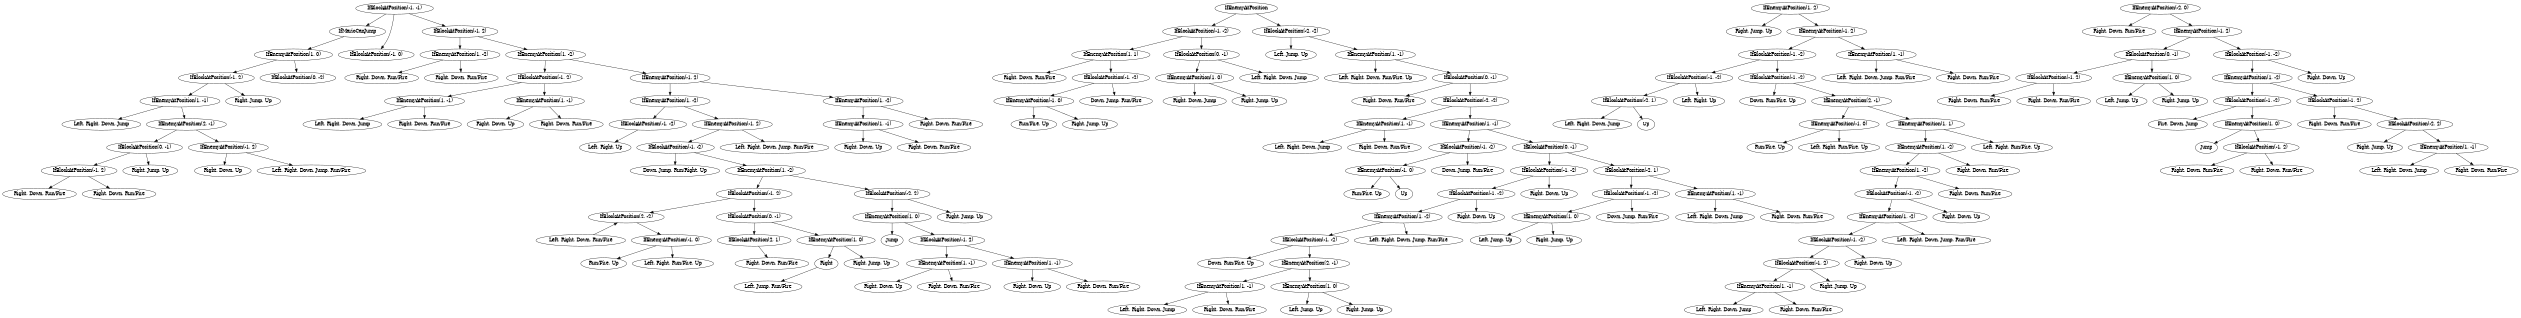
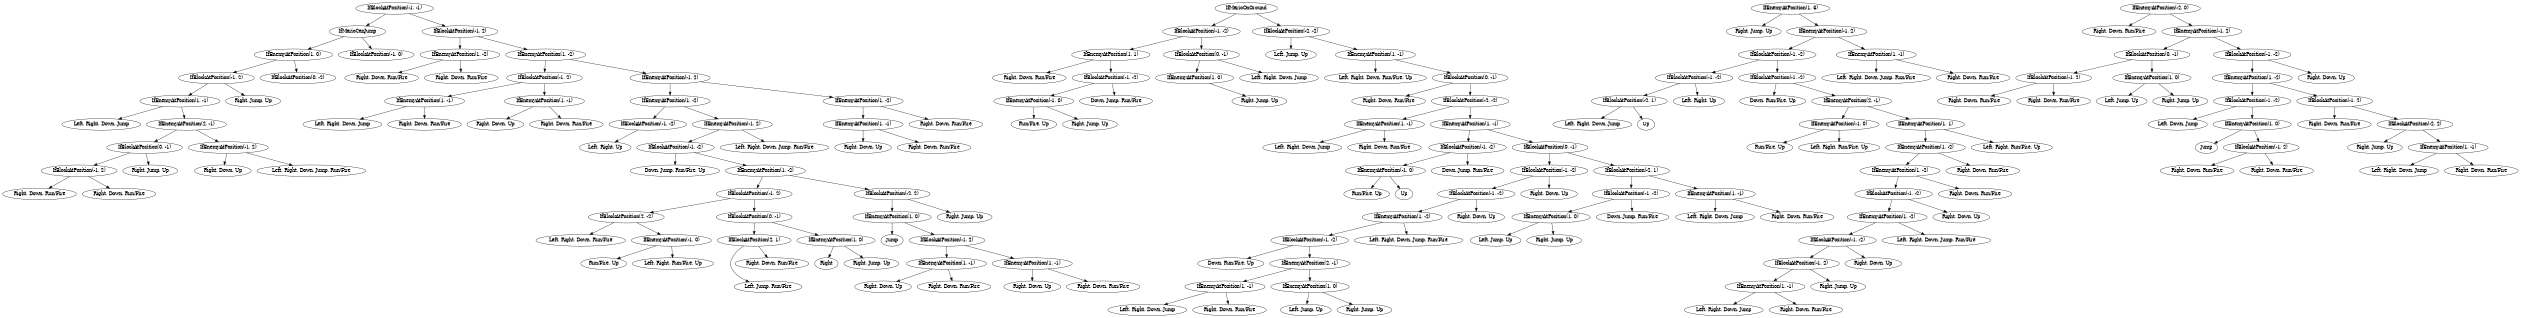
(1246, 8) -> (1246, 8)
(1790, 8) -> (1790, 8)
(391, 31) -> (366, 42)
(1195, 101) -> none
(2178, 124) -> (2178, 124)
(675, 171) -> (675, 171)
(604, 230) -> (603, 228)
(801, 274) -> (730, 264)
